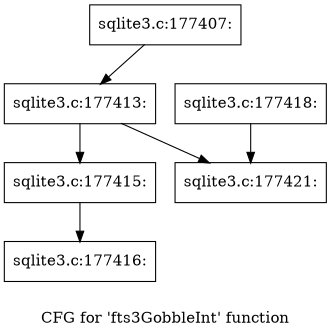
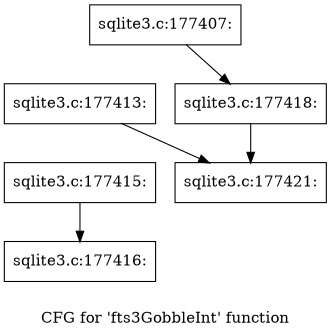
(127, 61) -> (204, 61)
(80, 138) -> none
